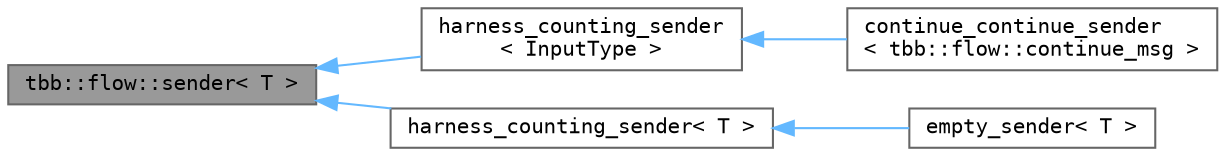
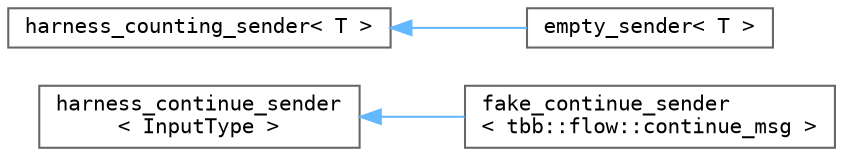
(582, 39) -> (199, 117)
(1032, 39) -> (650, 117)
(162, 85) -> none
